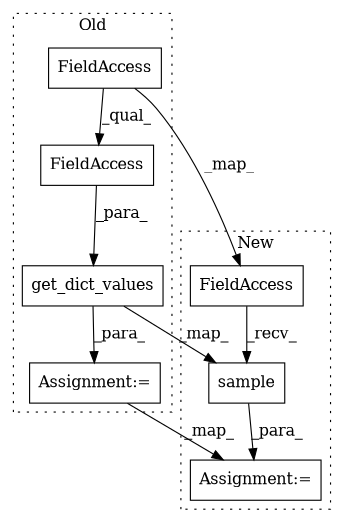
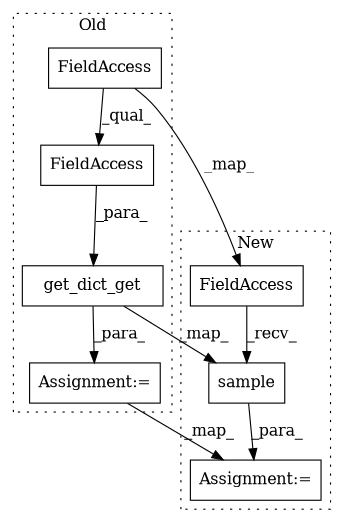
(93, 286) -> (93, 286)
